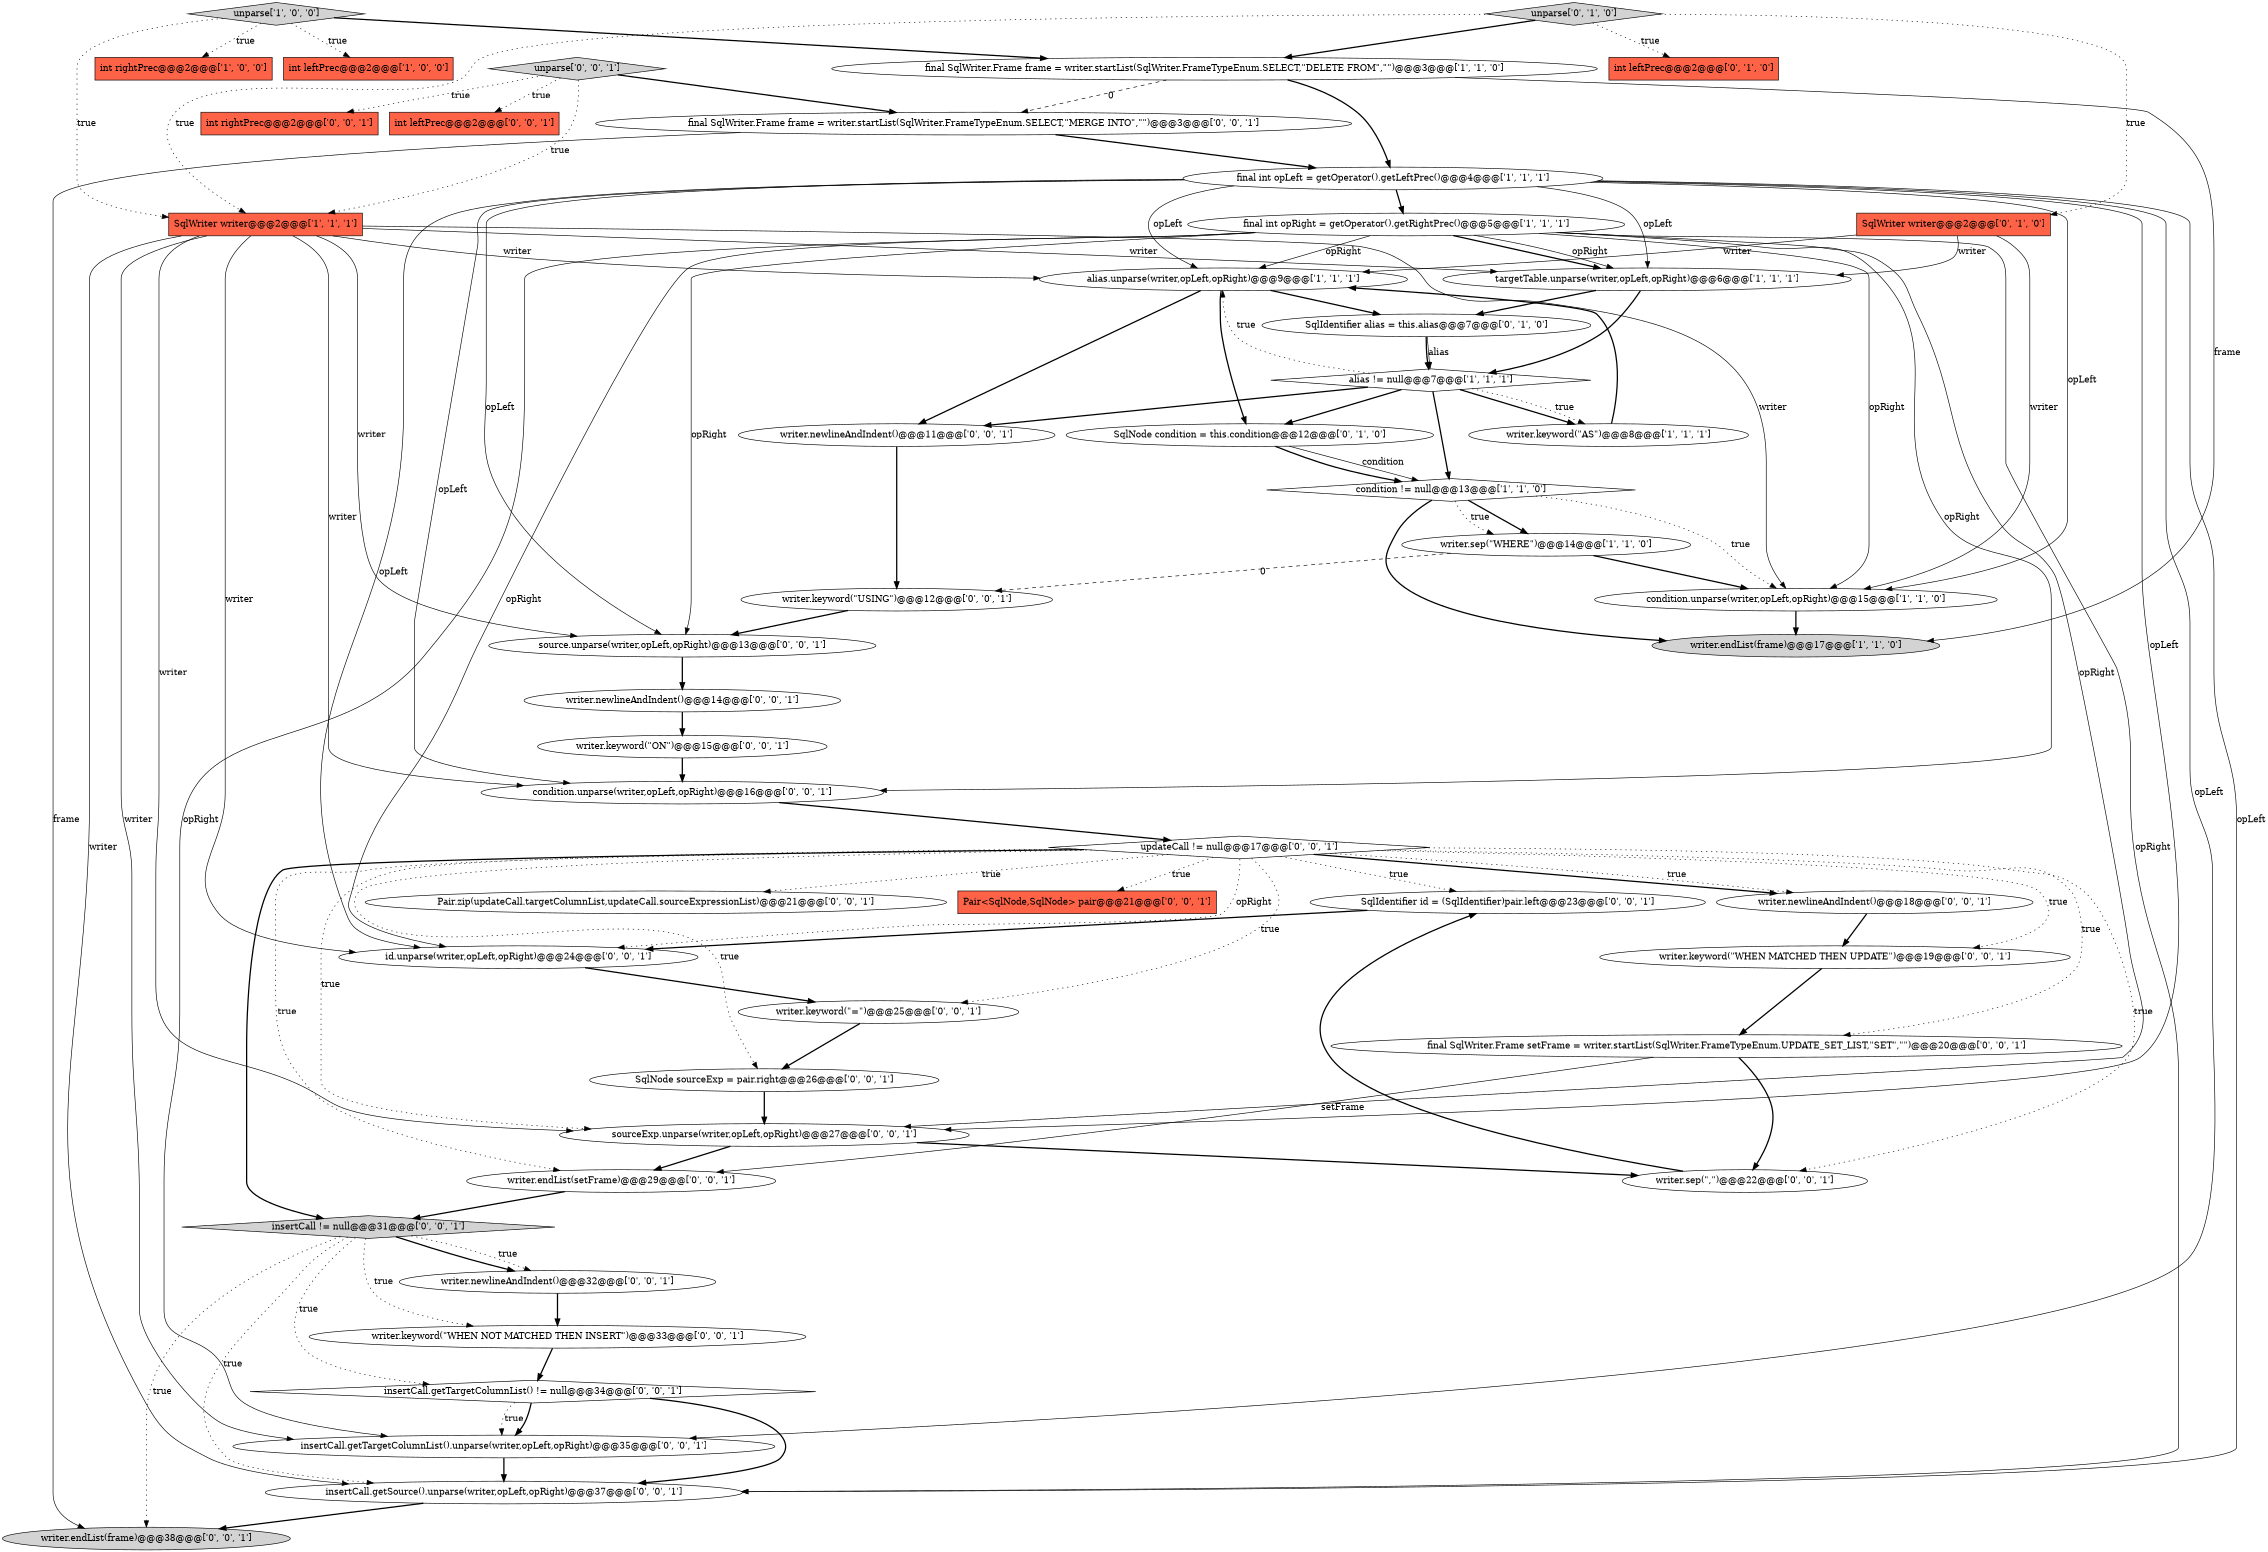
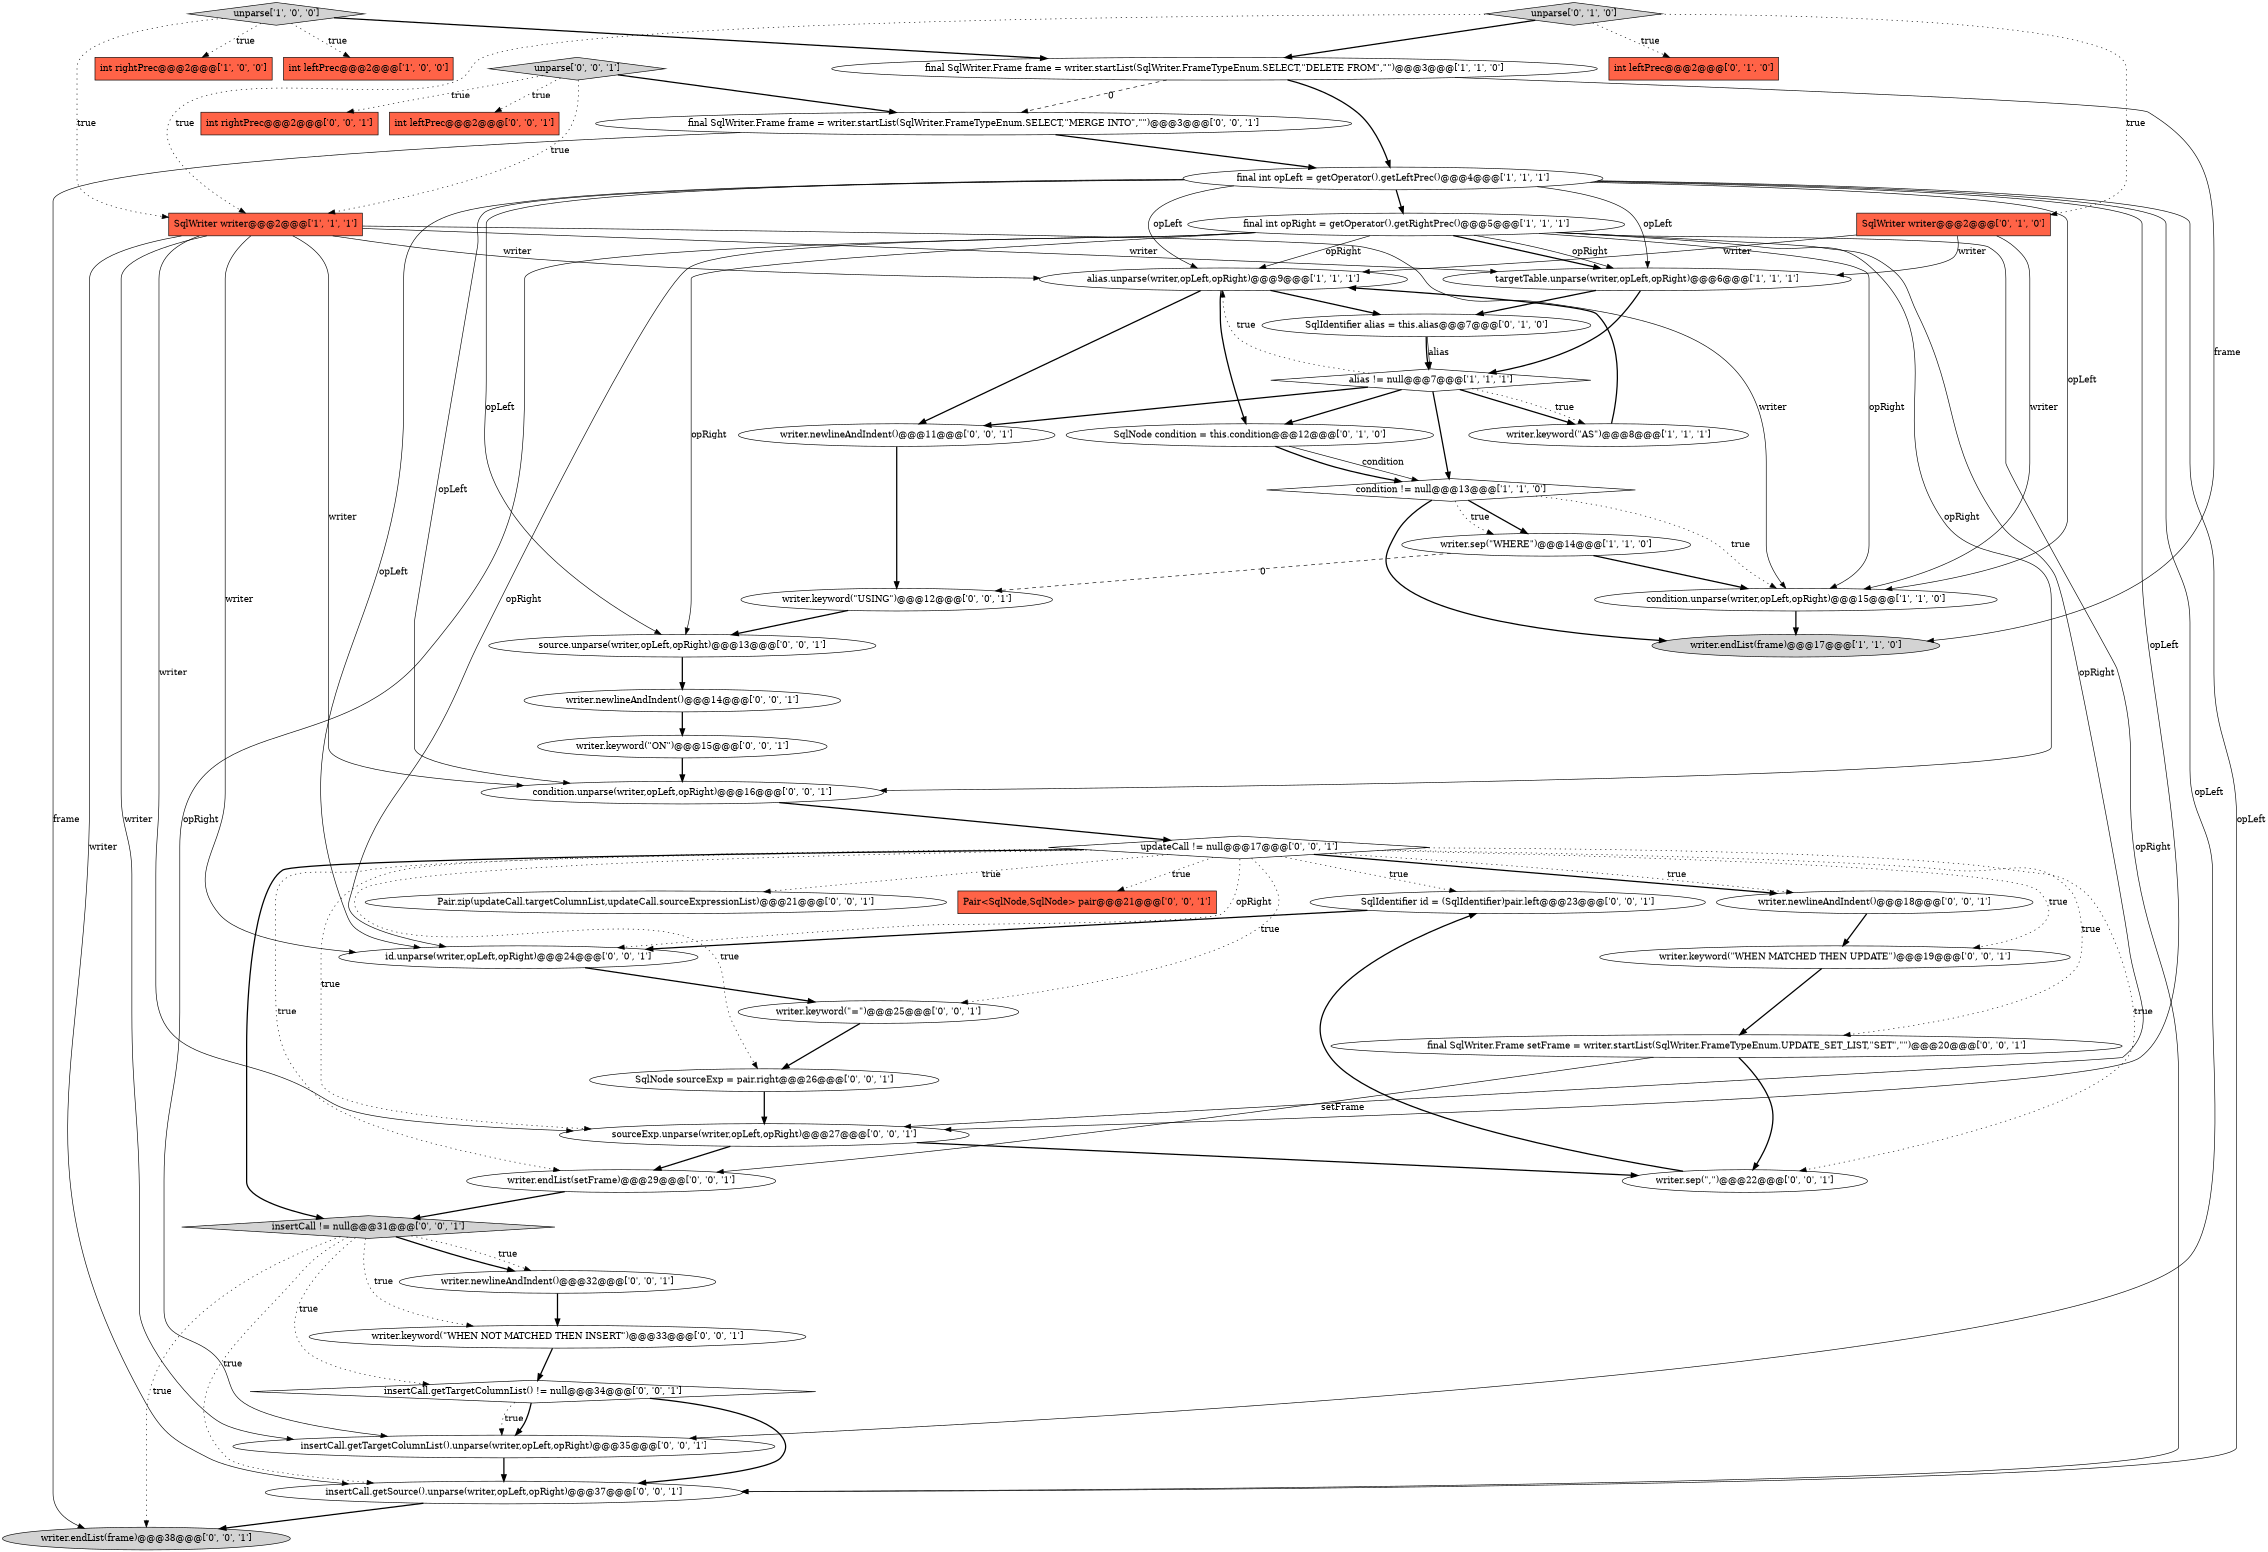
(359, 501) -> none
